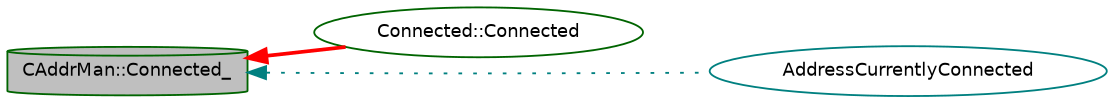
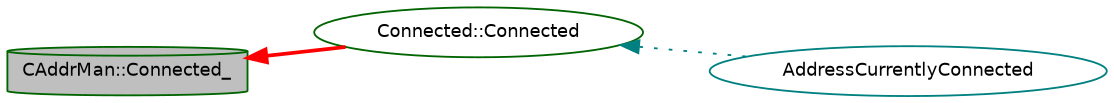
(488, 73) -> (693, 52)
